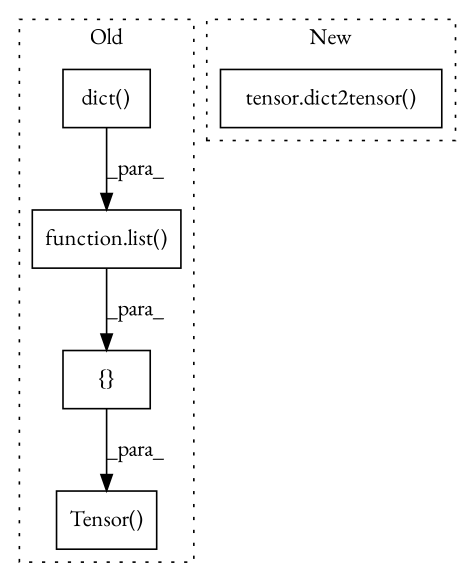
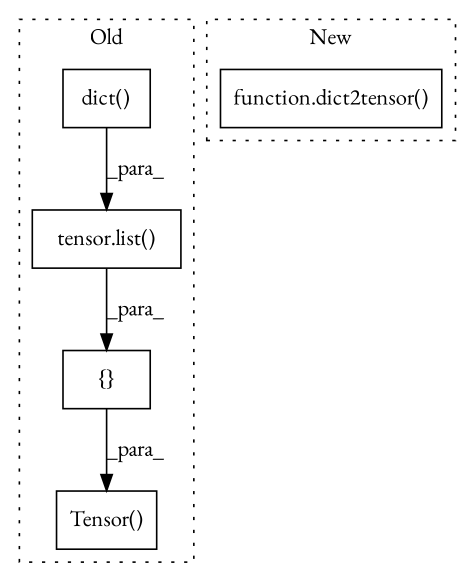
(331, 99) -> (331, 99)
(107, 239) -> (107, 239)
